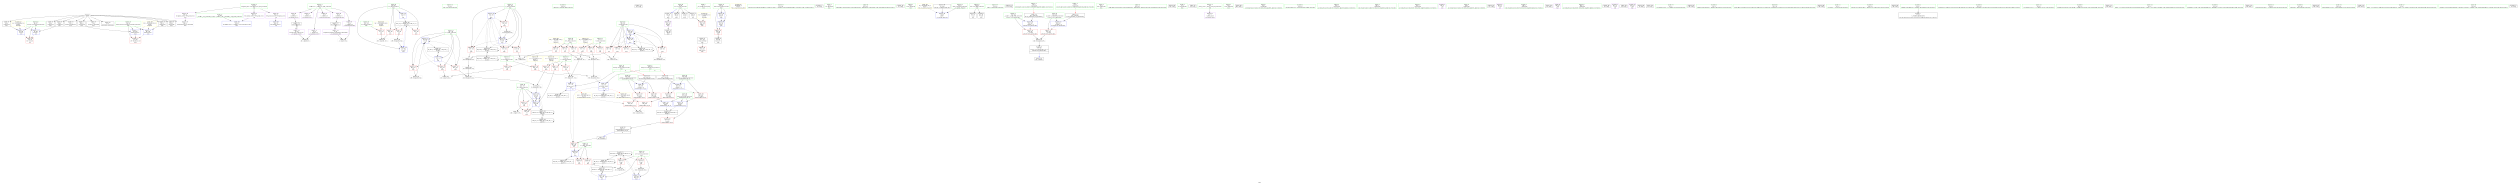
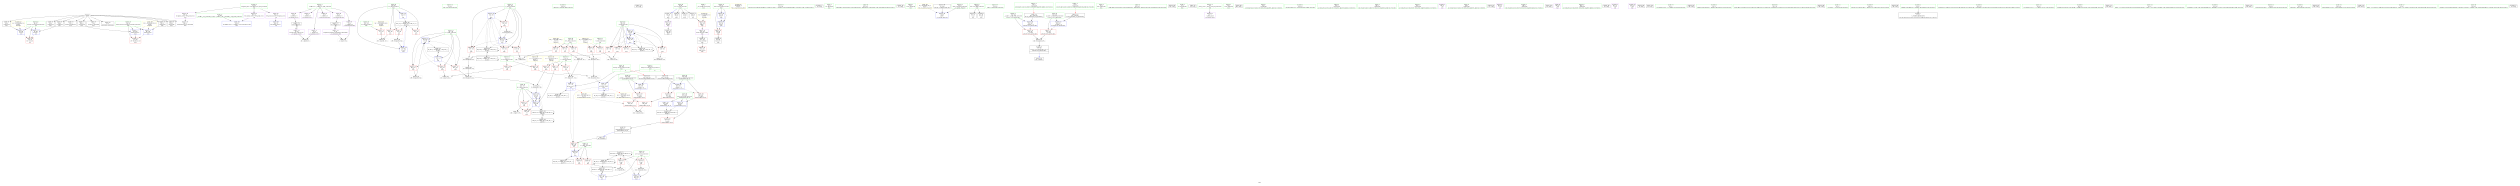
(1009, 6) -> none
(1624, 6) -> none
none -> (702, 32)
(582, 50) -> none
(654, 96) -> none
